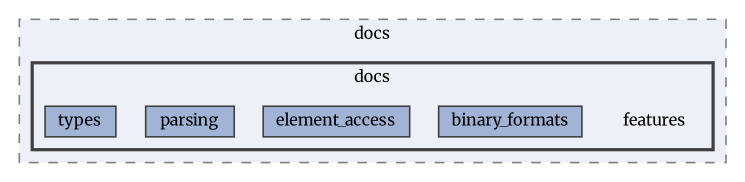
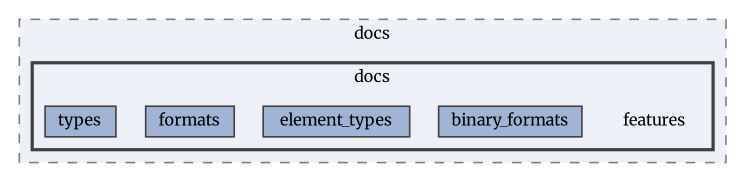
(190, 122) -> (190, 122)
(336, 122) -> (336, 122)
